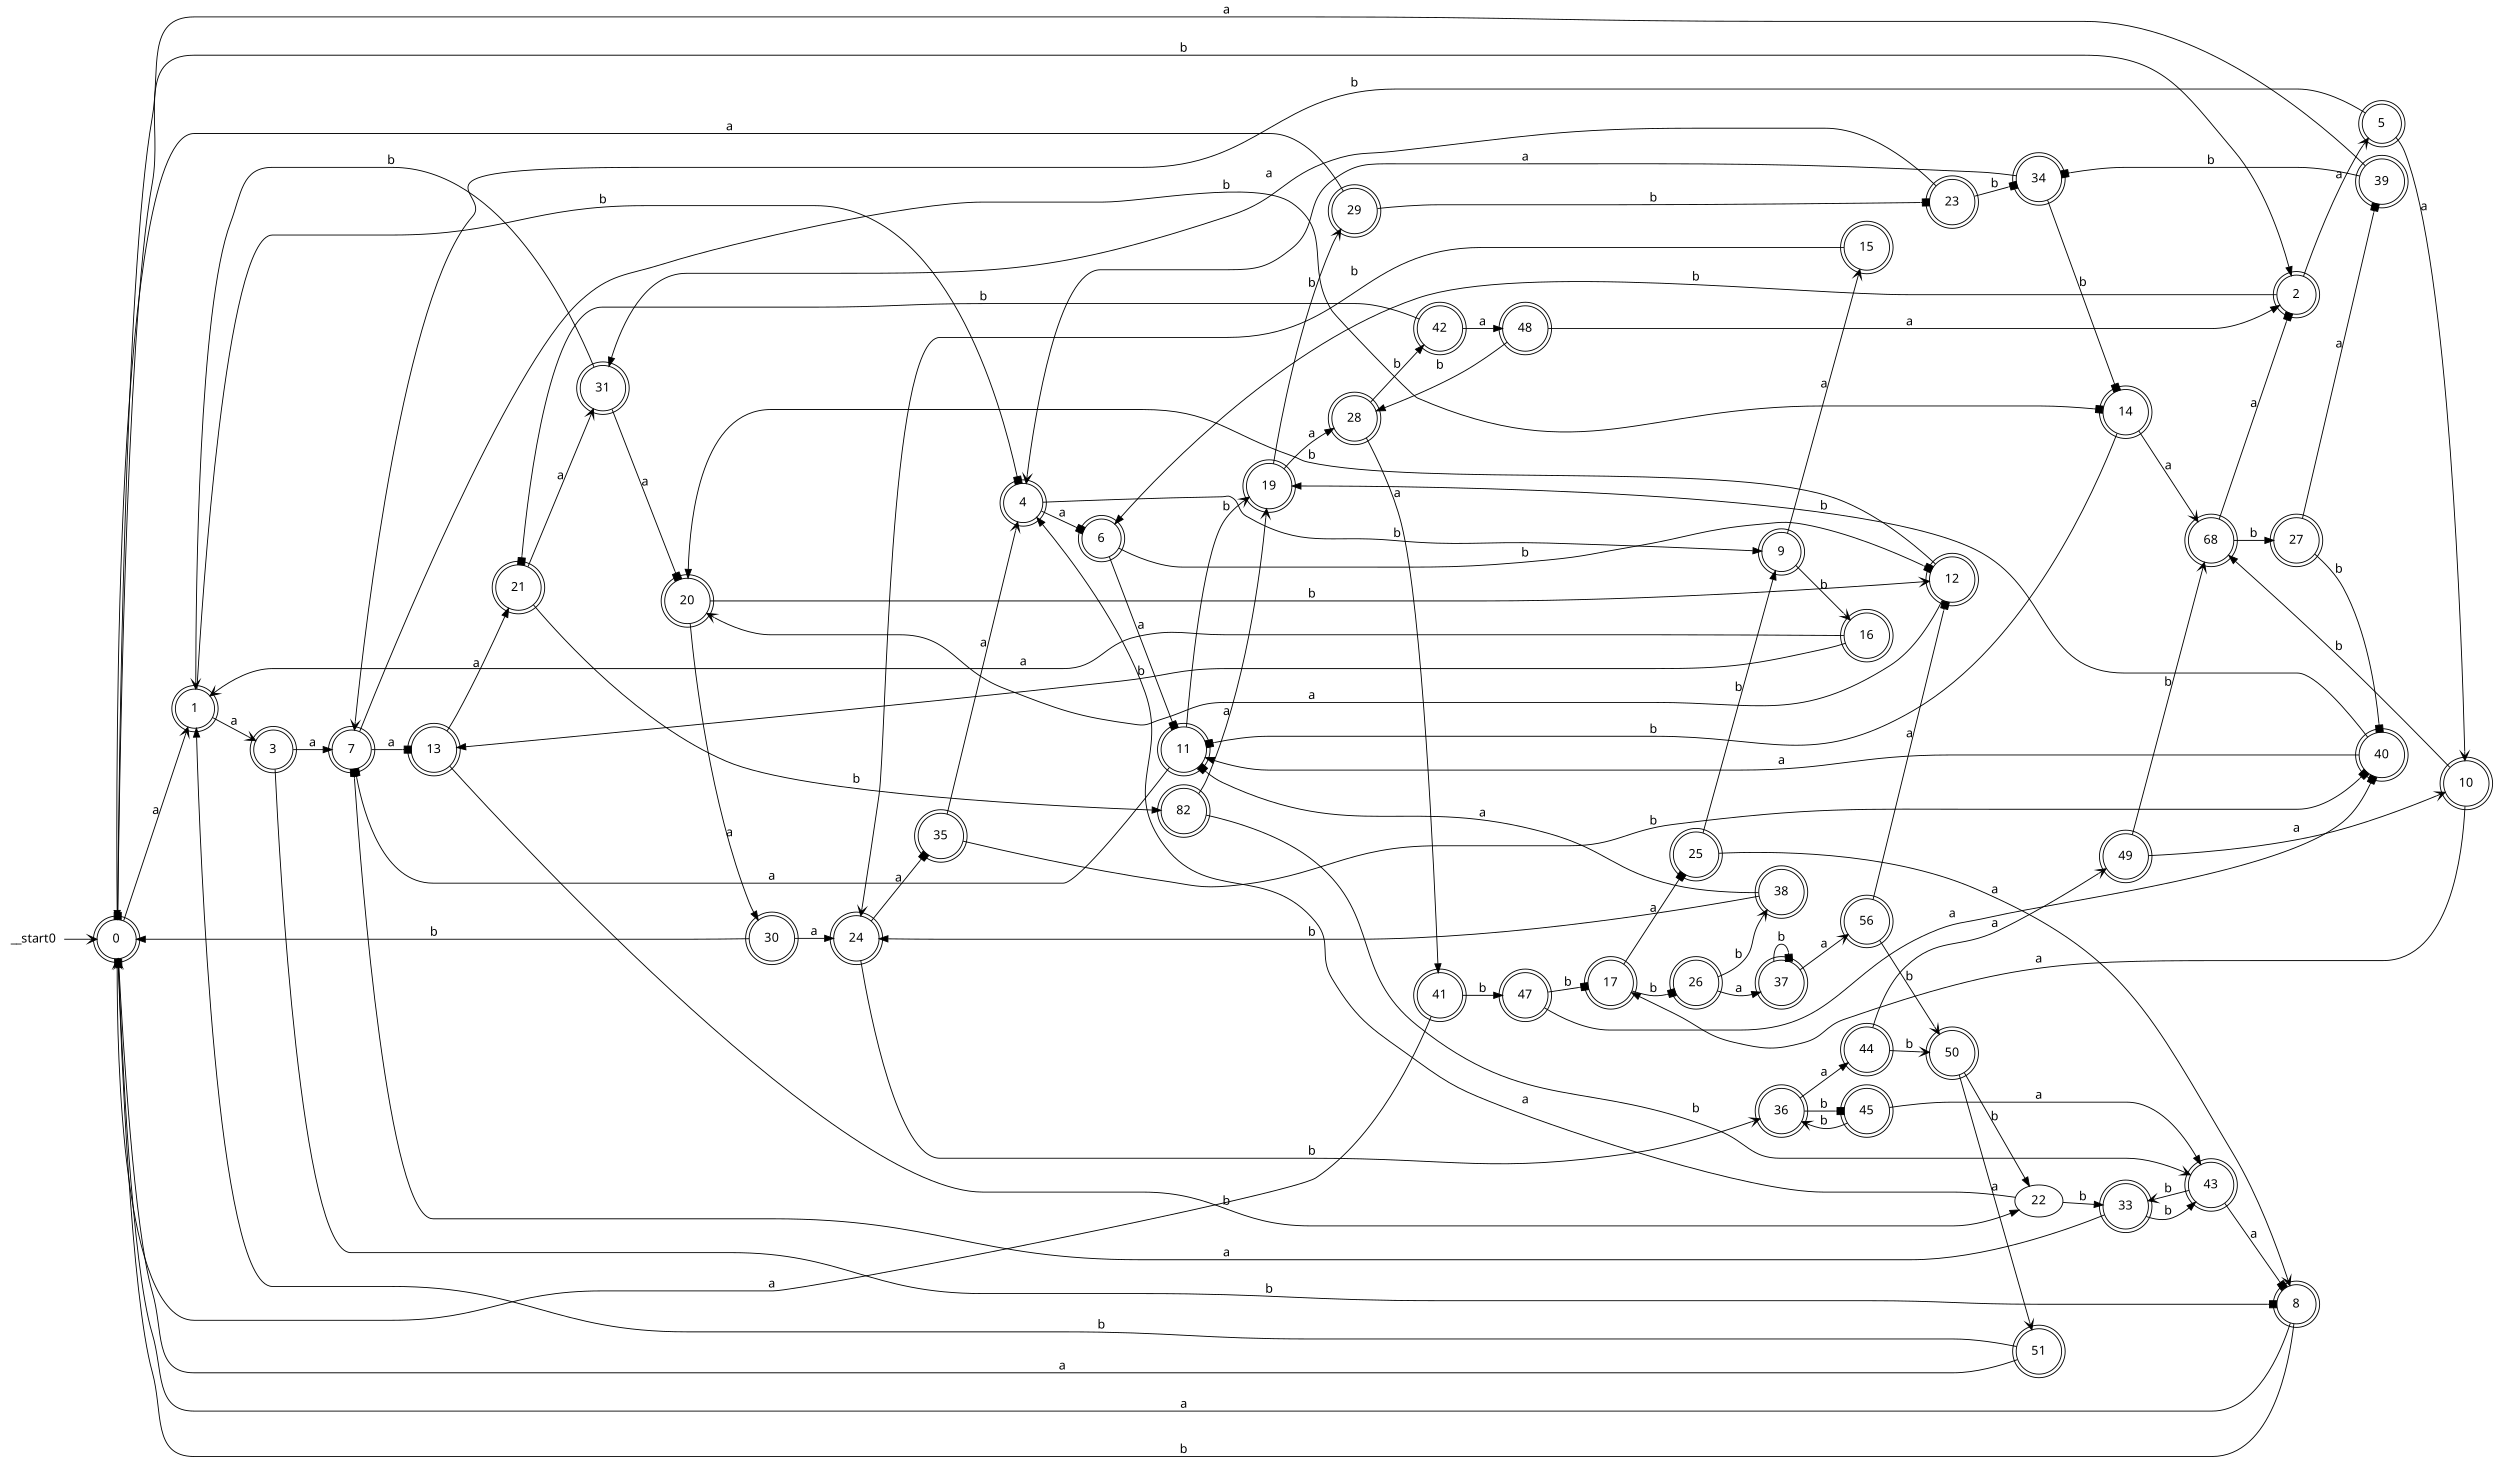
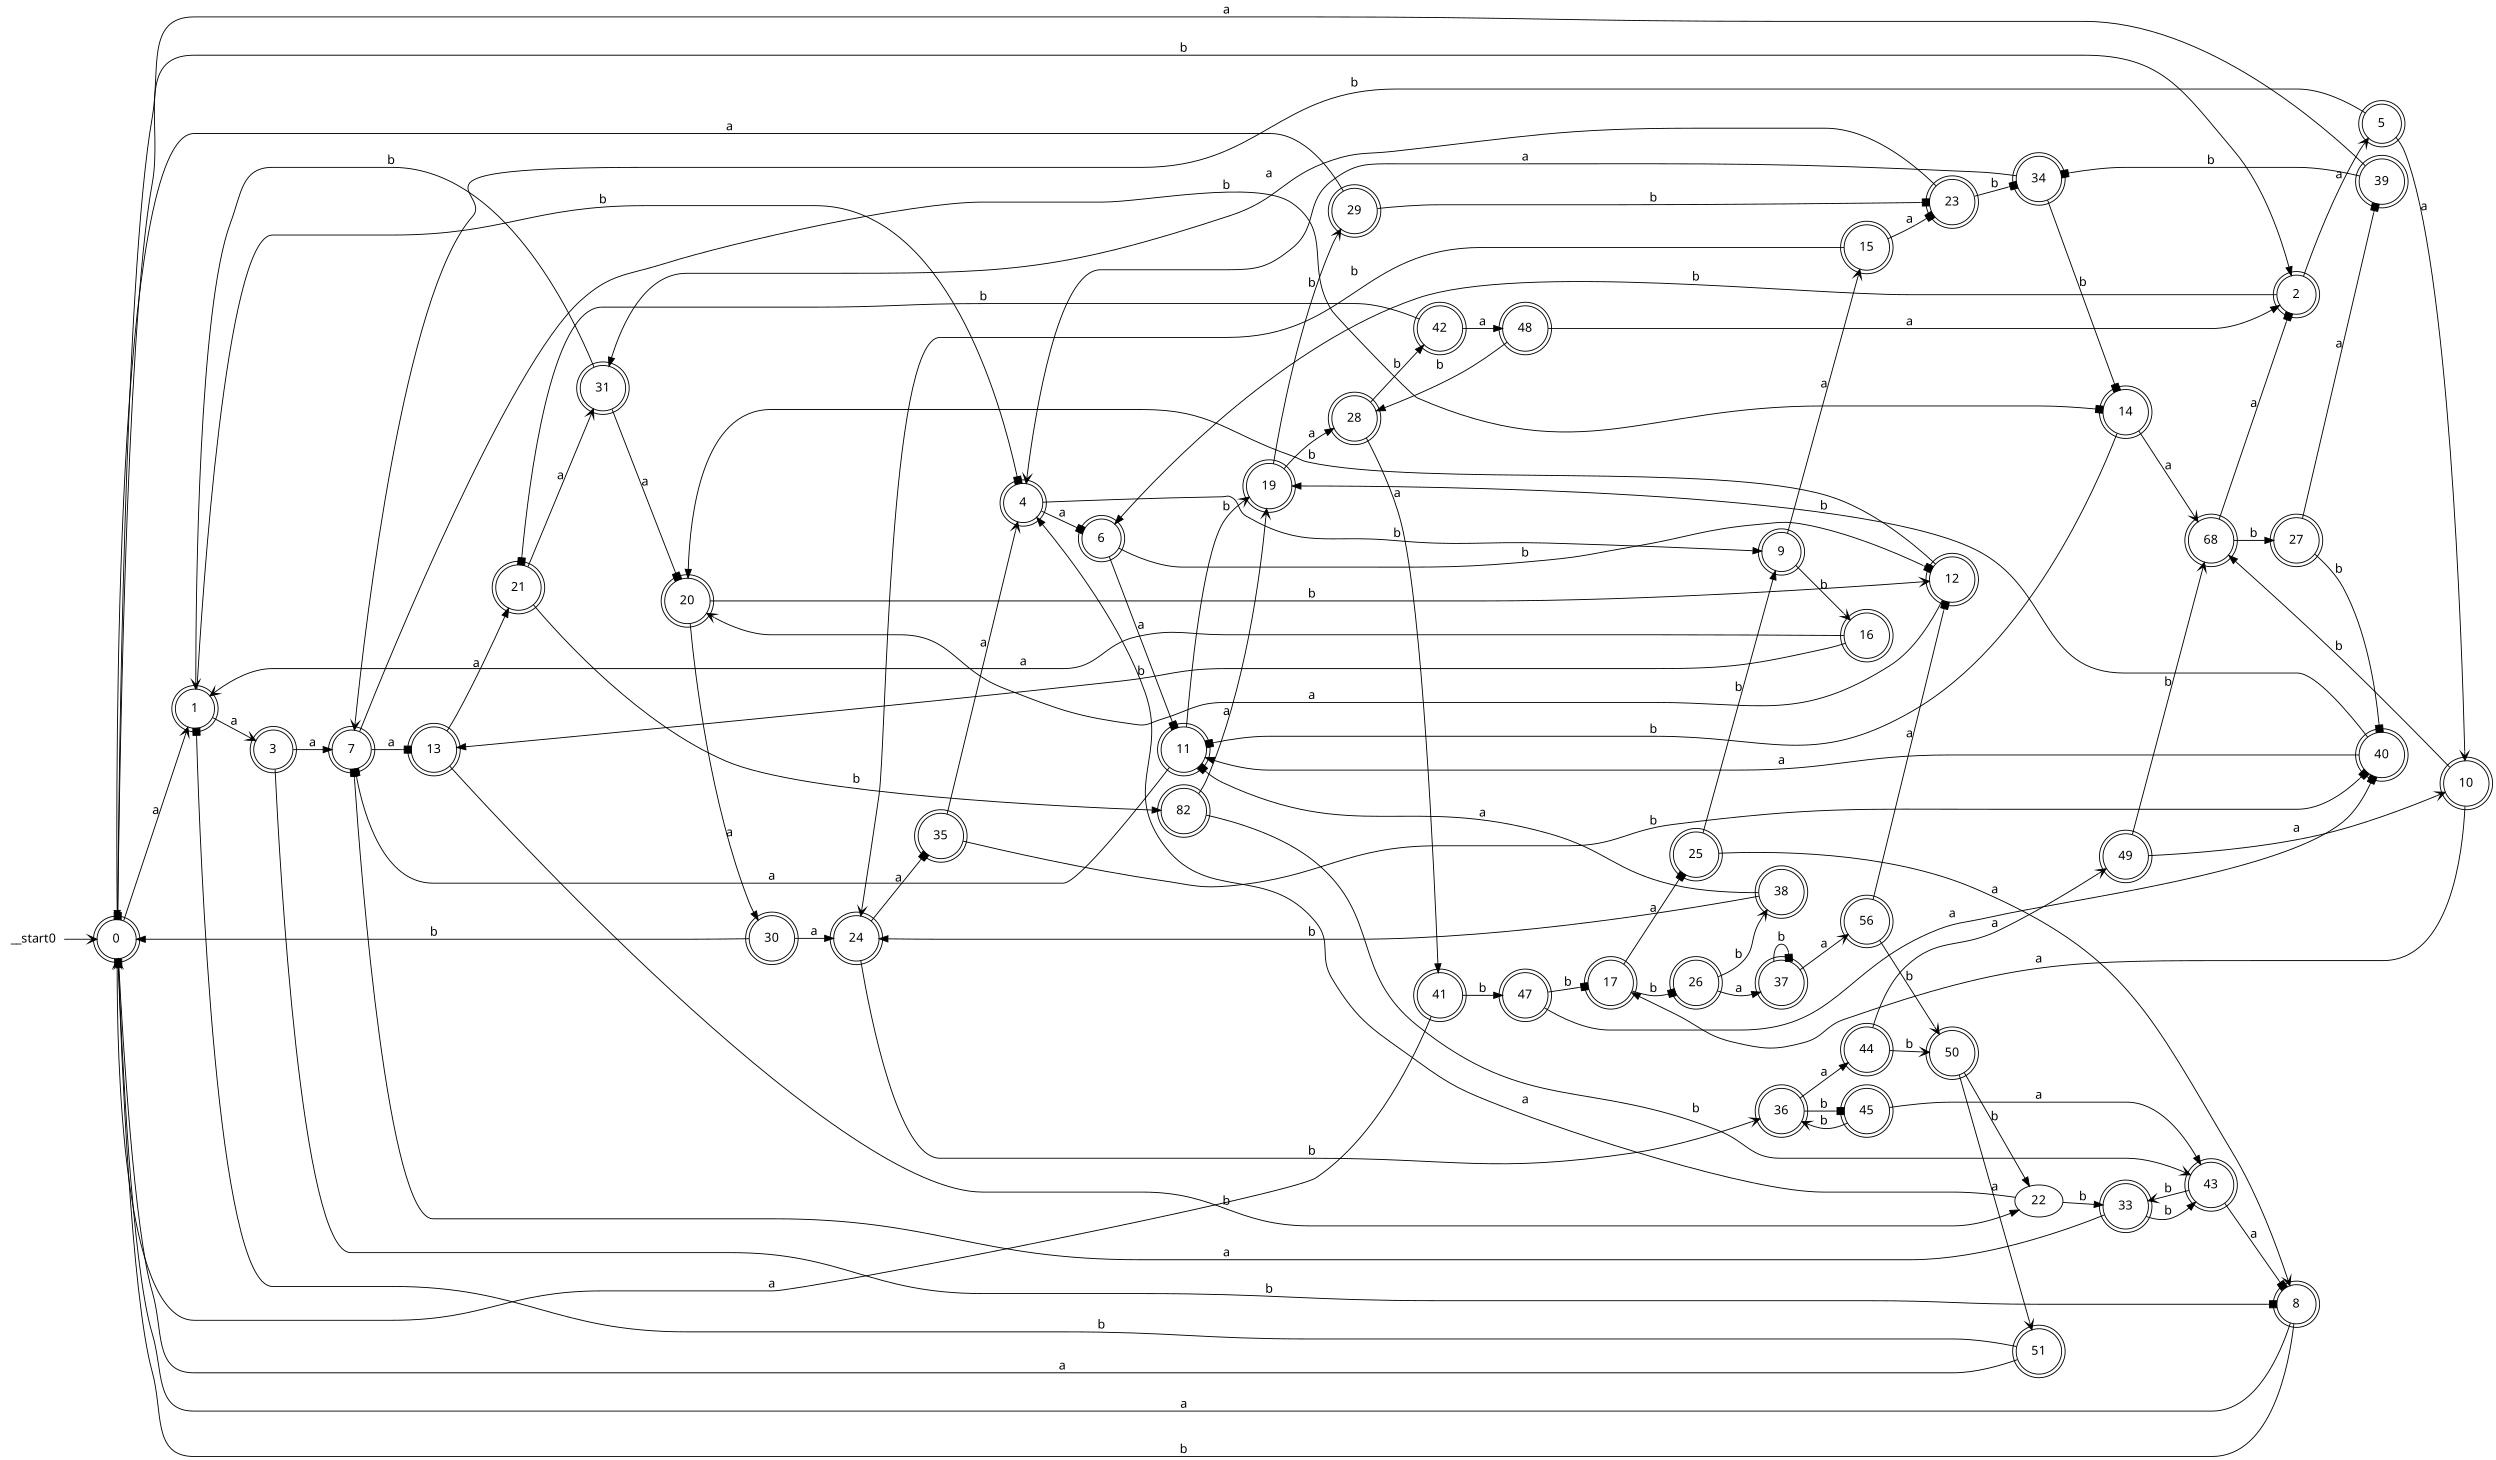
none -> (1907, 230)
(862, 1332) -> (862, 1332)
